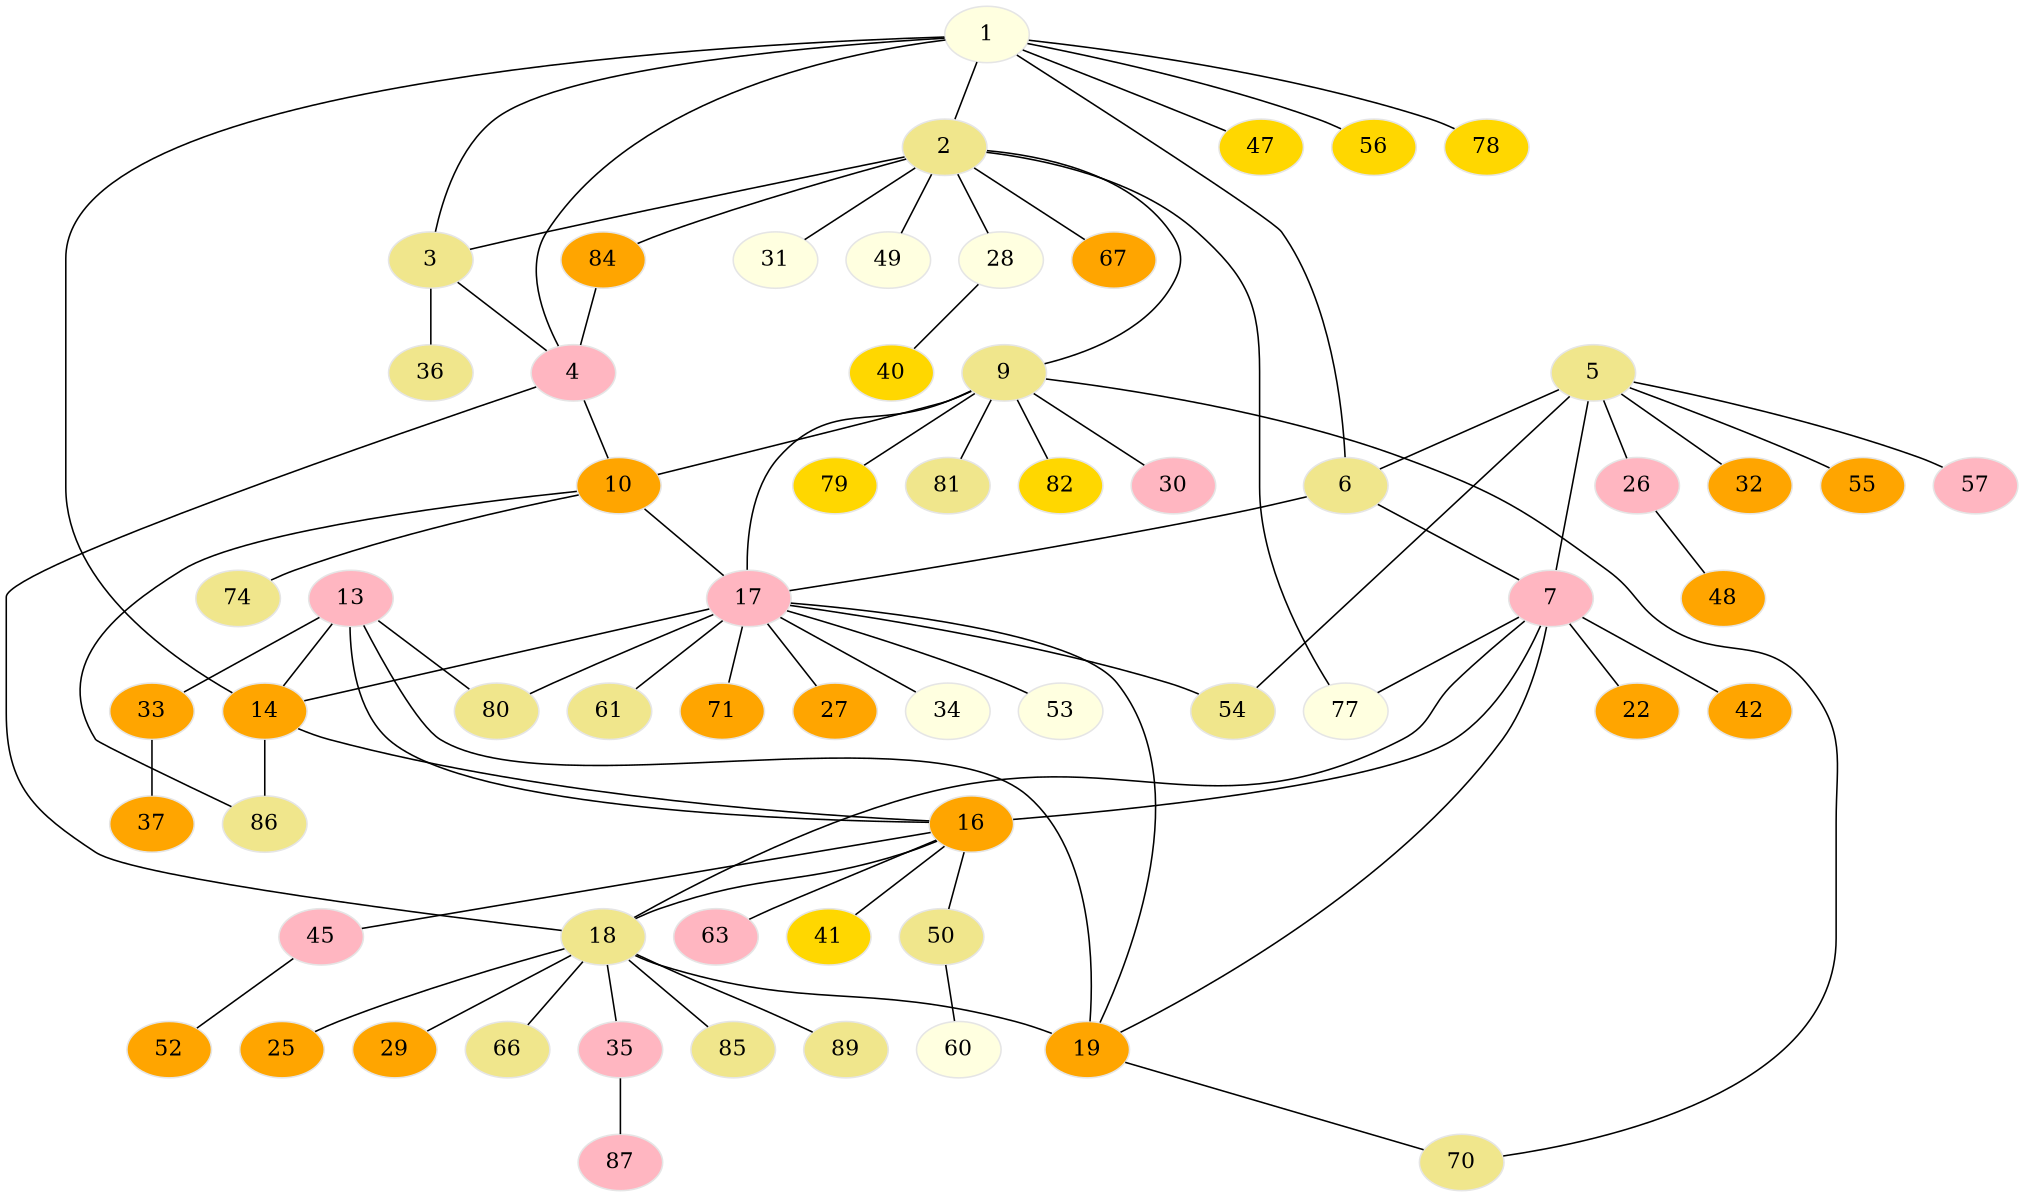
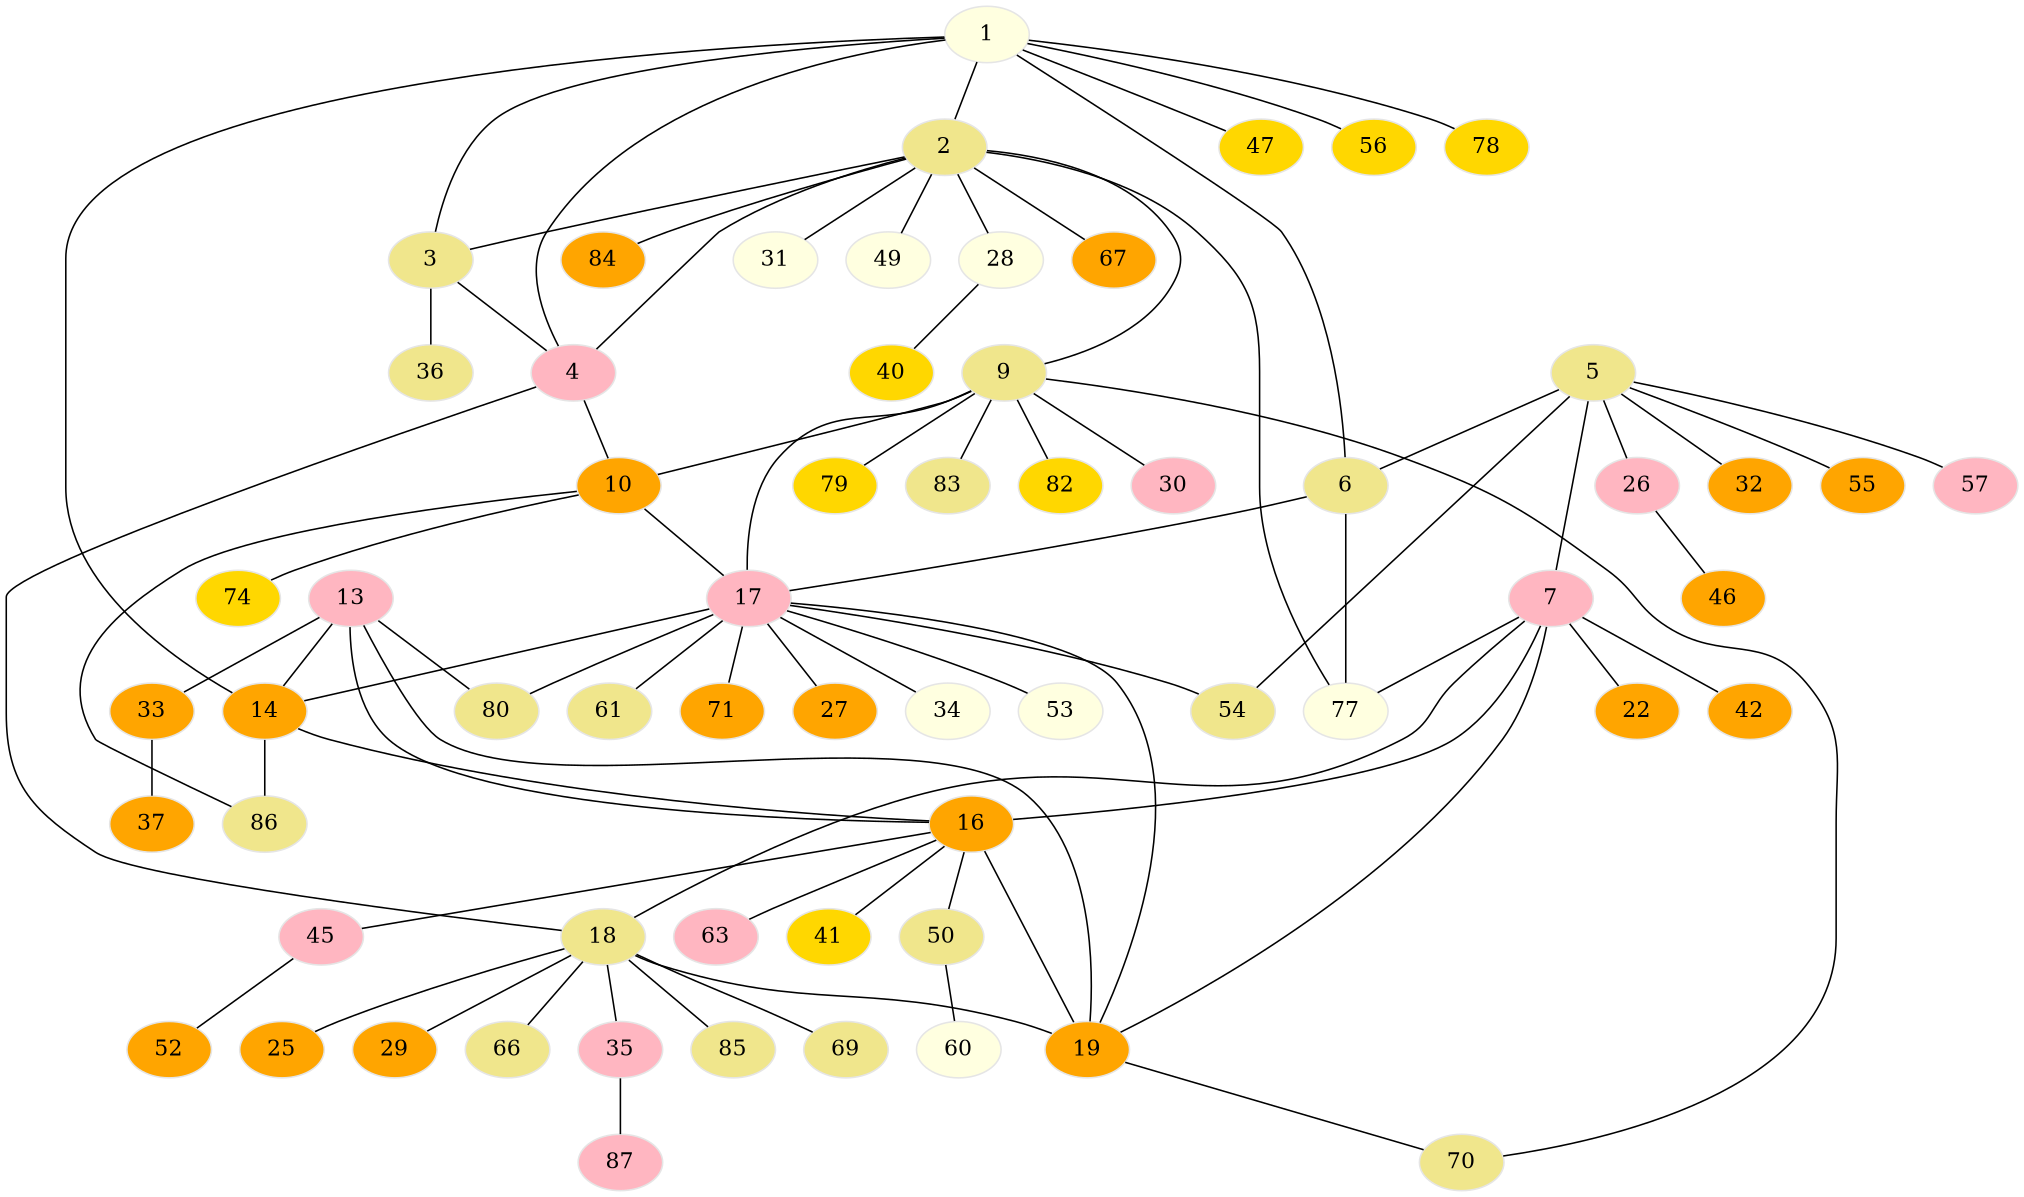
(588, 317) -> (733, 224)
(948, 486) -> (948, 486)
(1448, 542) -> (1346, 590)
(238, 598) -> (238, 598)
(1723, 598) -> (1723, 598)
(786, 879) -> (1029, 937)
(846, 1050) -> (846, 1050)
